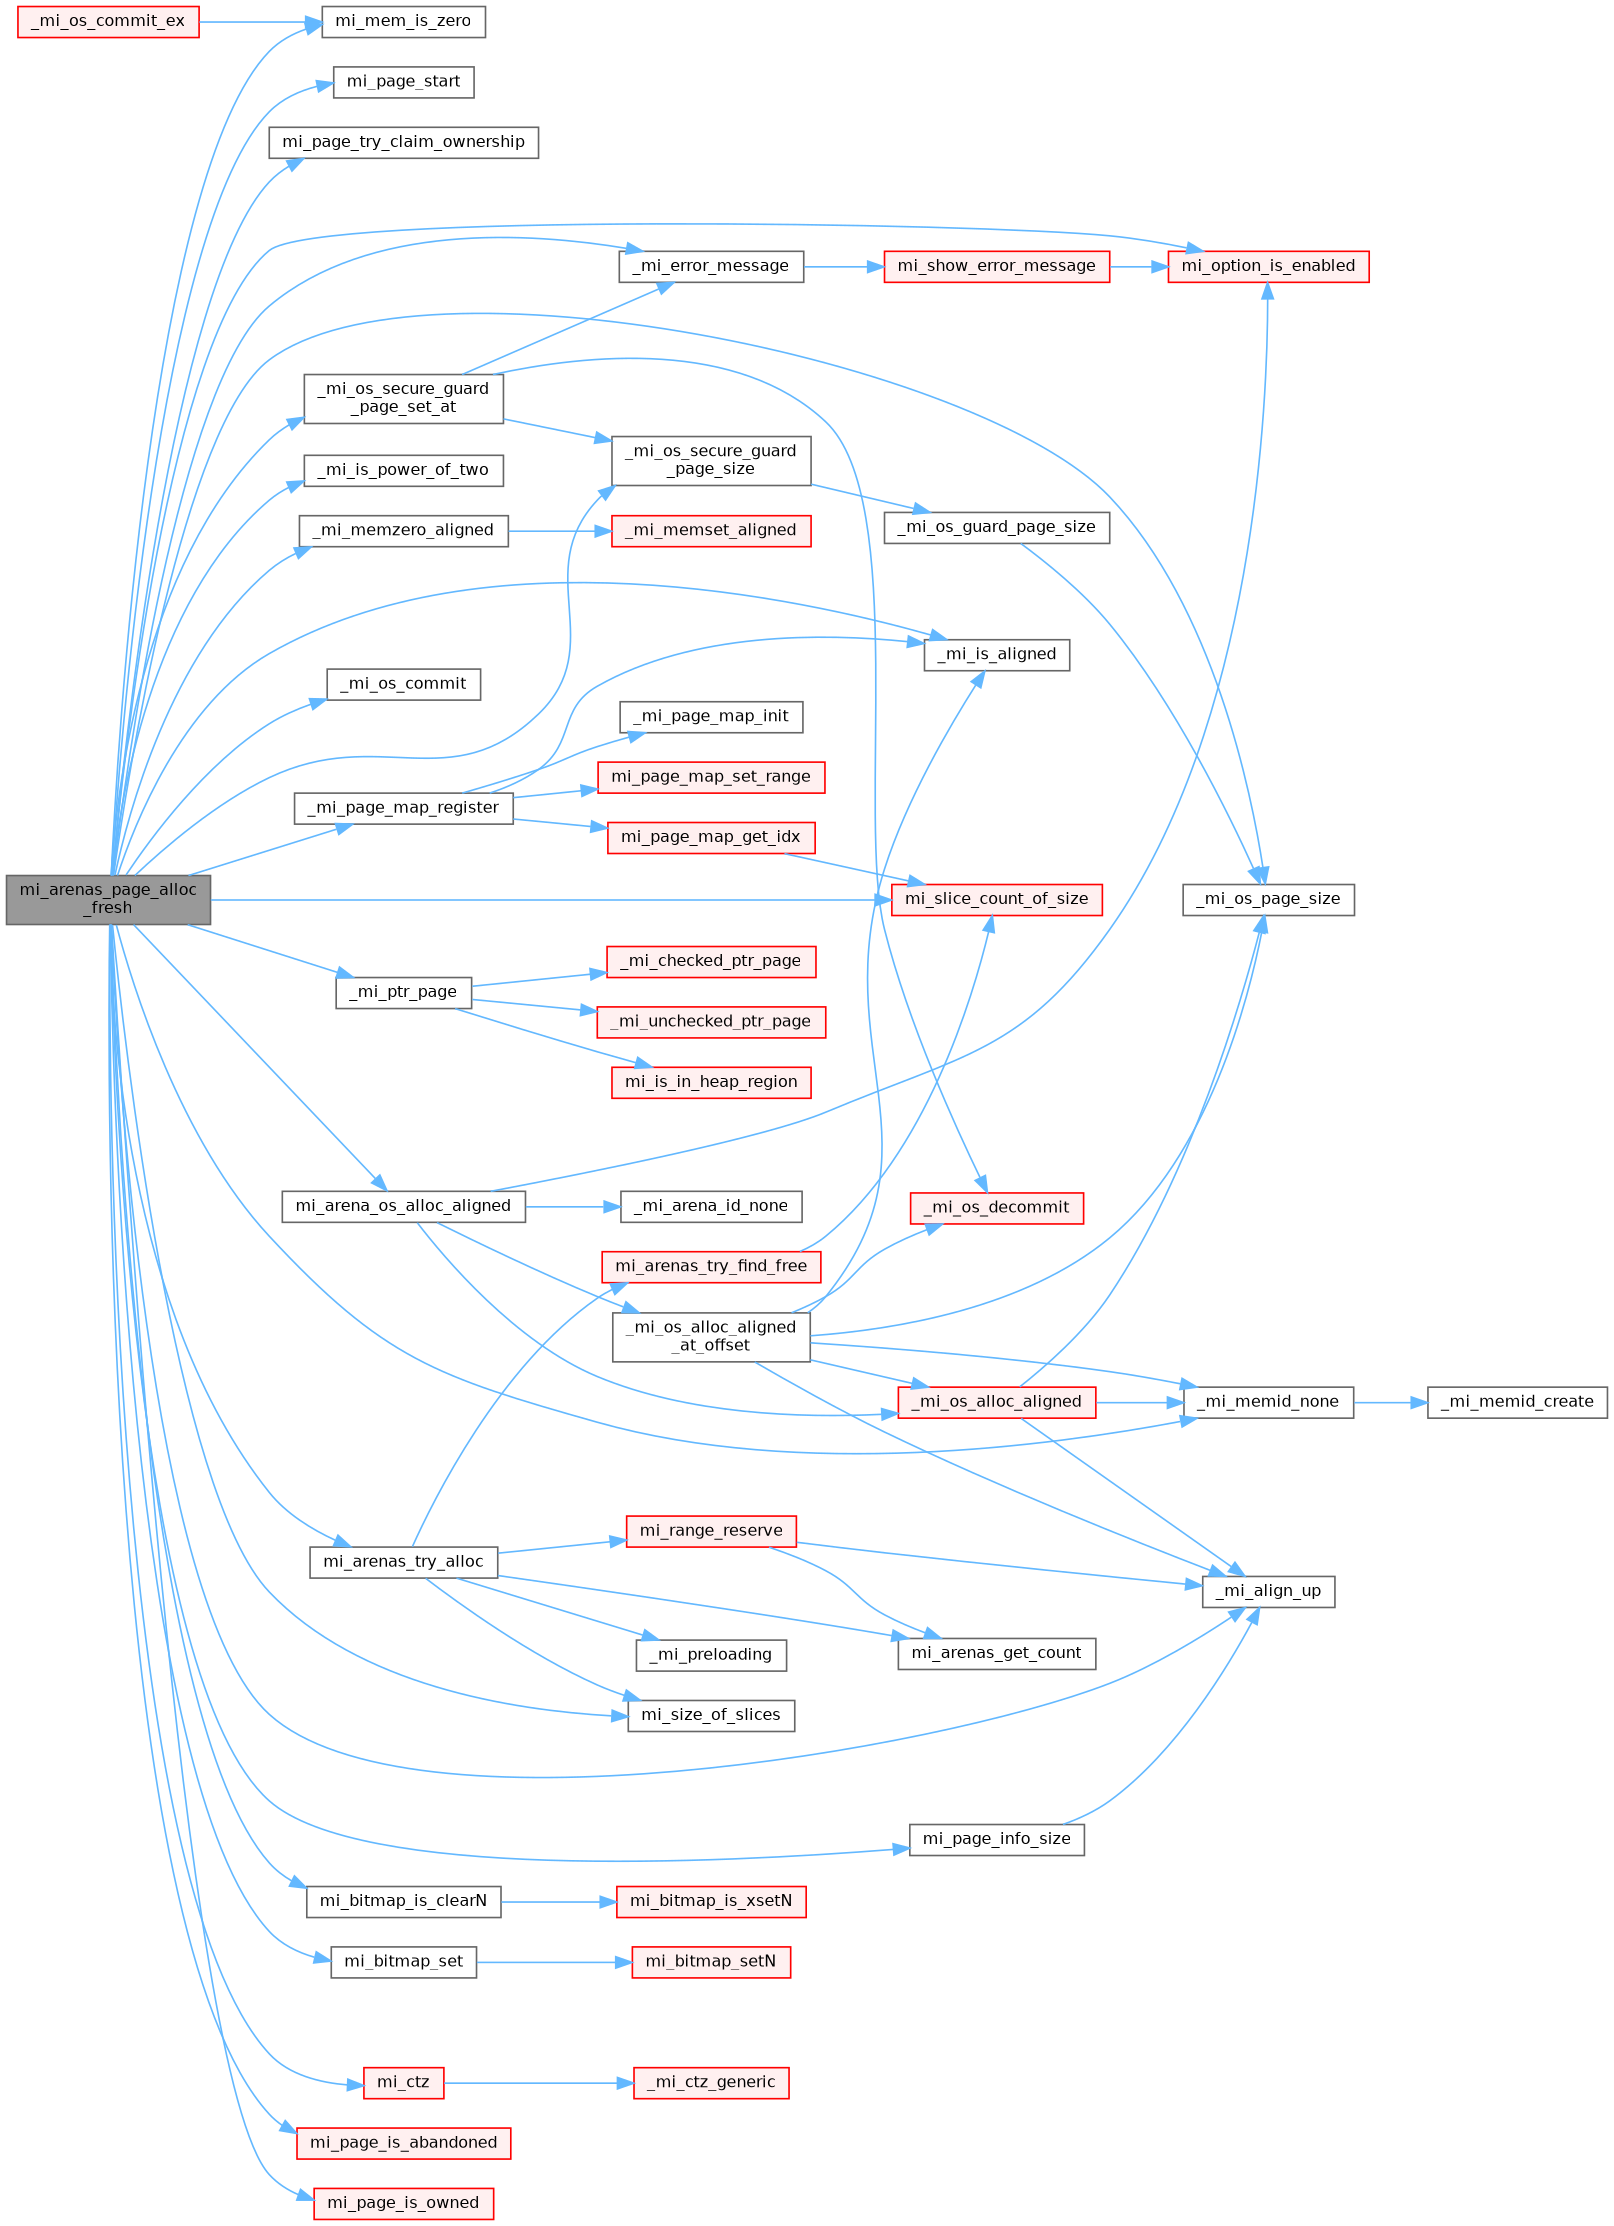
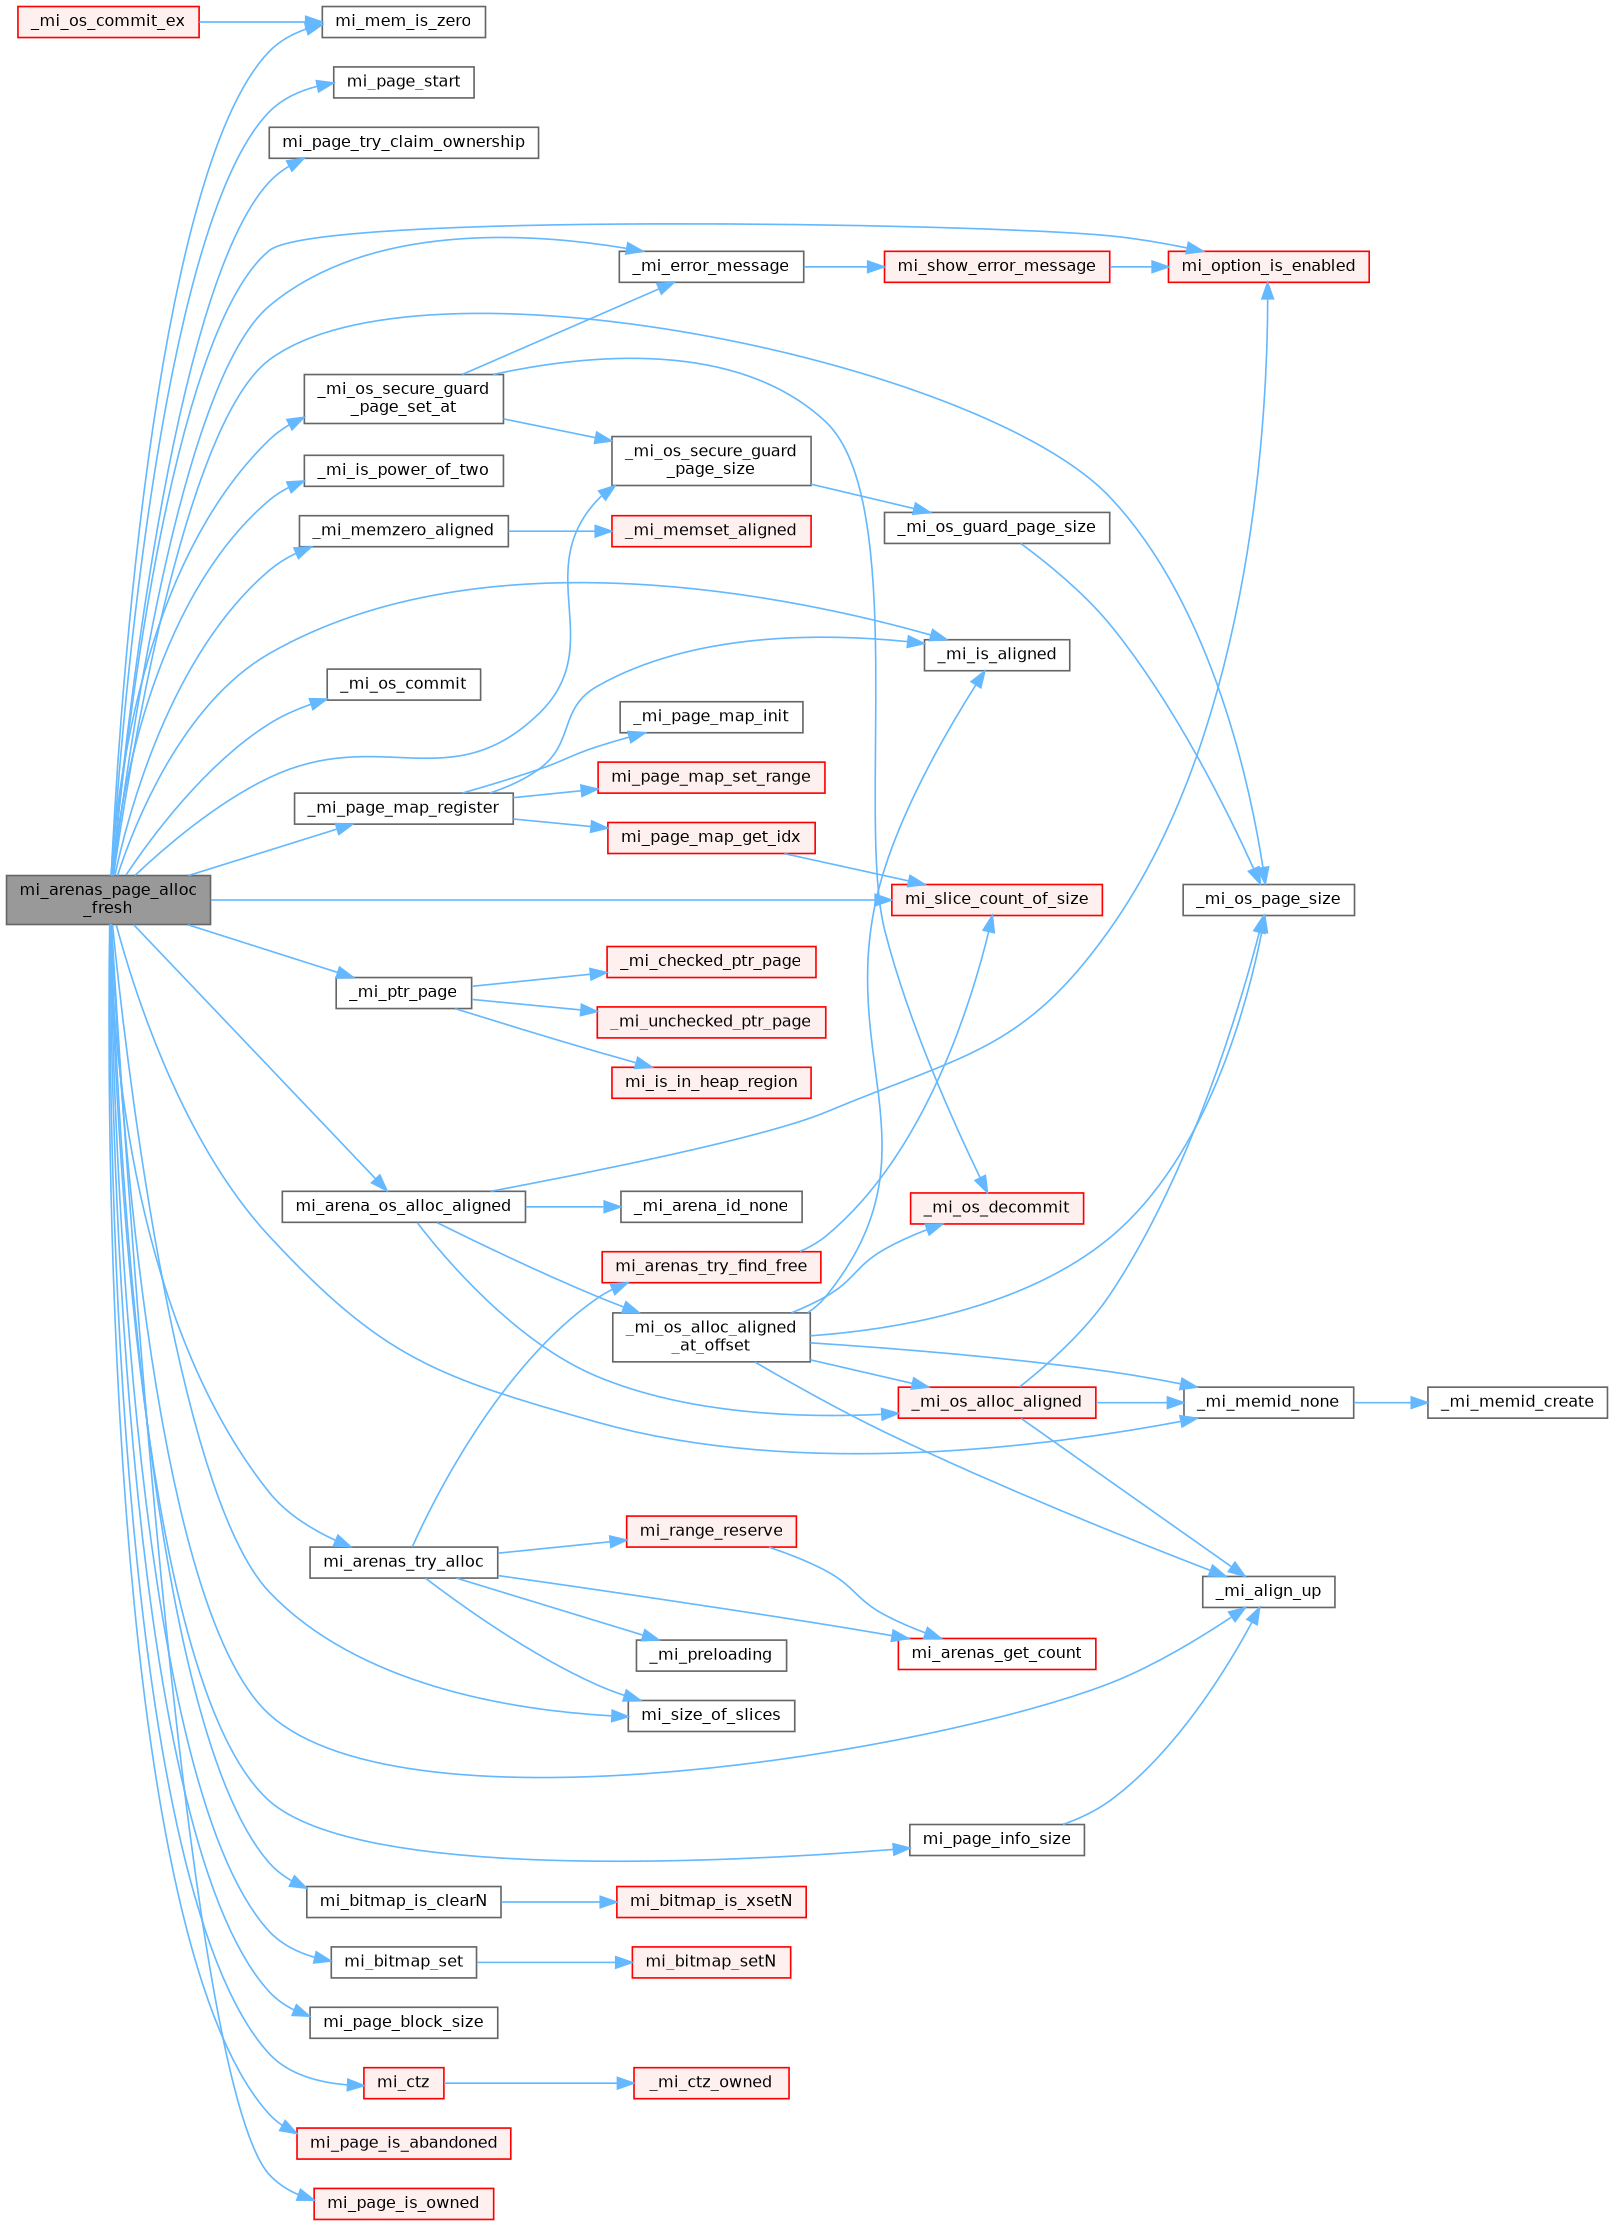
(991, 1564) -> none
(997, 1654) -> (997, 1654)
none -> (404, 2023)
(712, 2083) -> (712, 2083)
